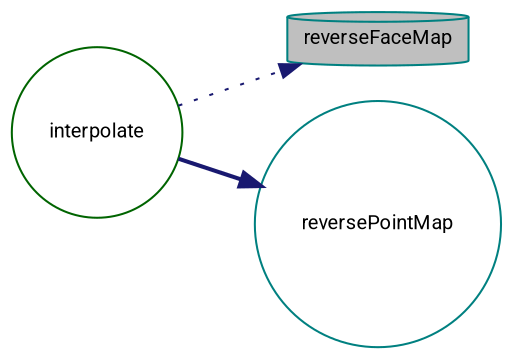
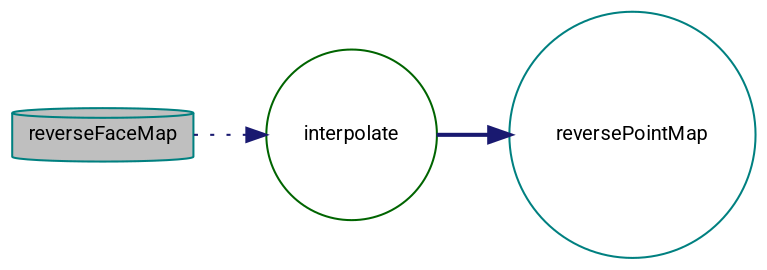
(229, 88) -> (220, 135)
